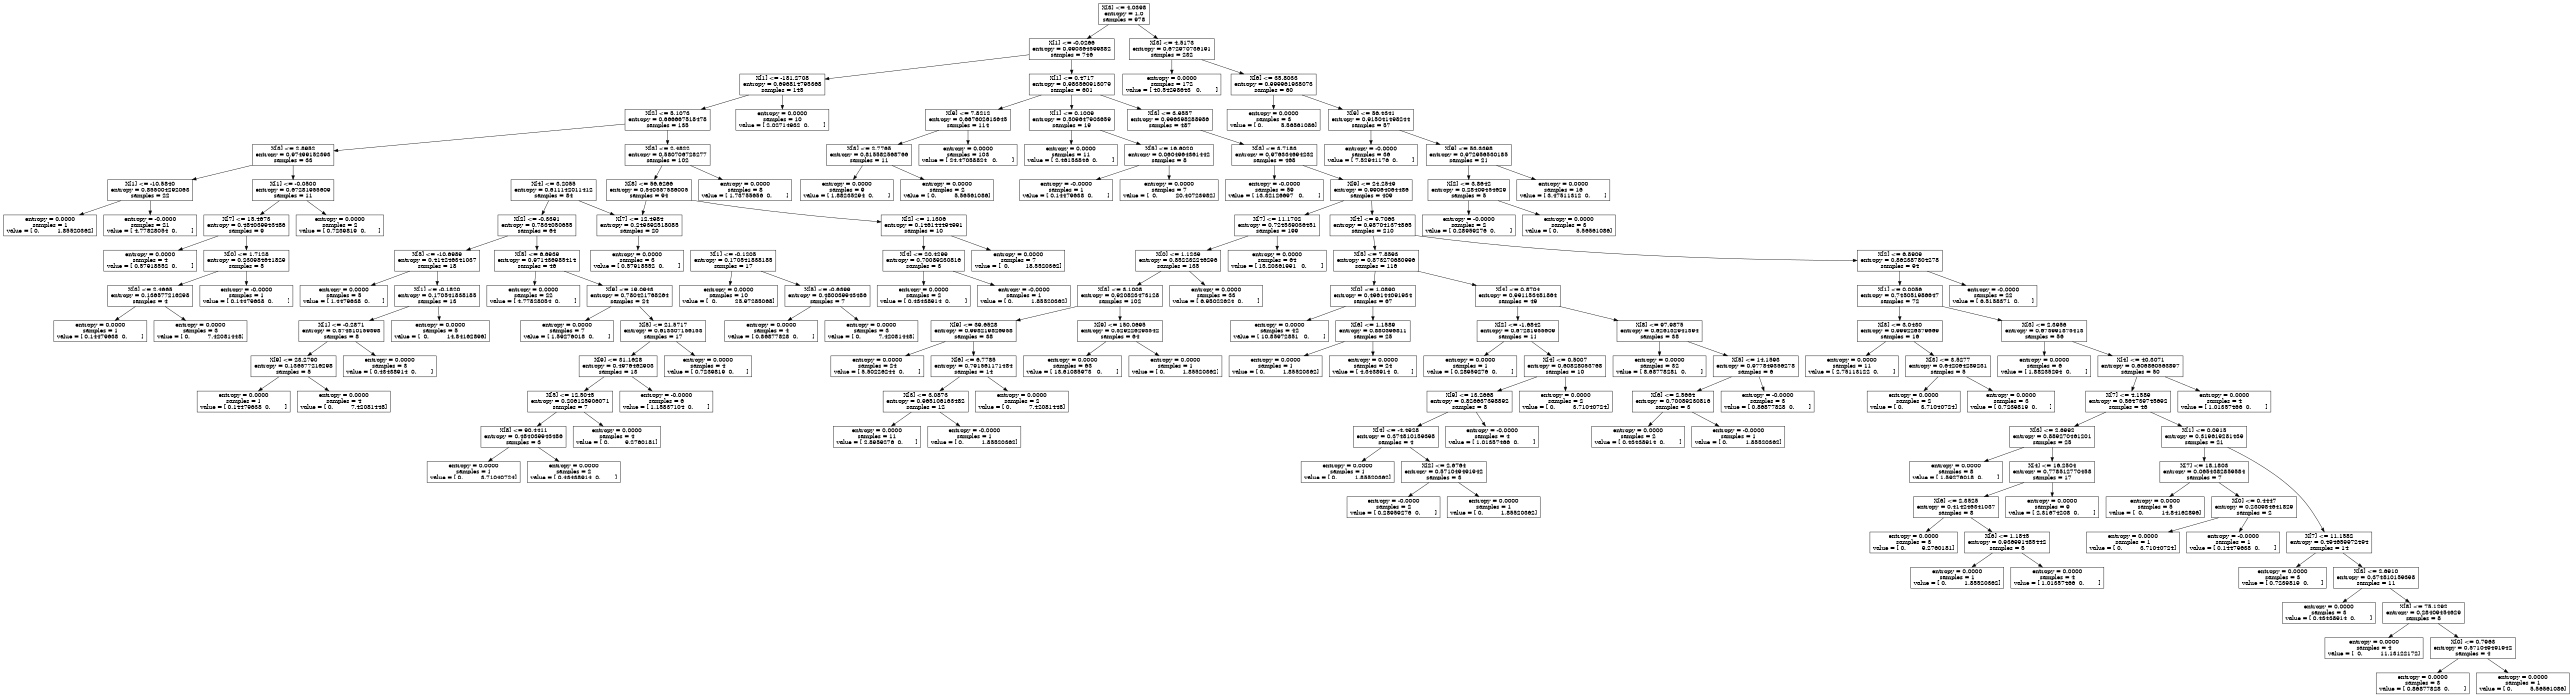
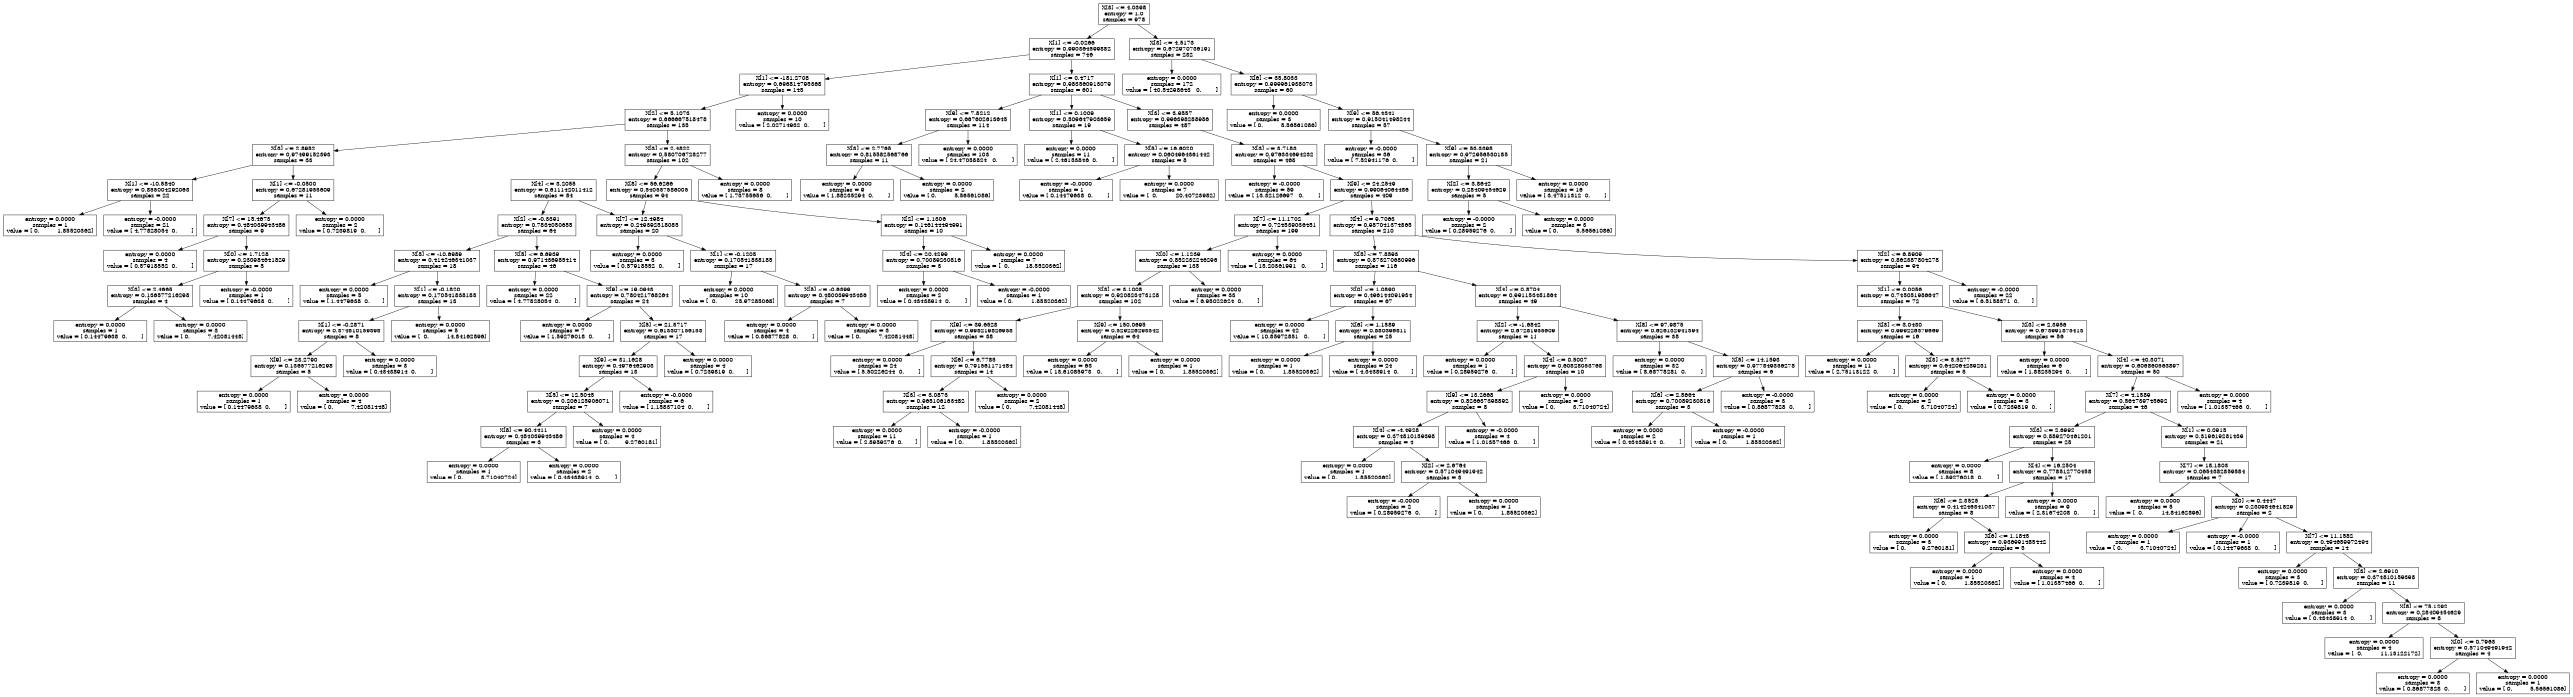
none -> (684, 242)
(2282, 480) -> (2290, 524)
